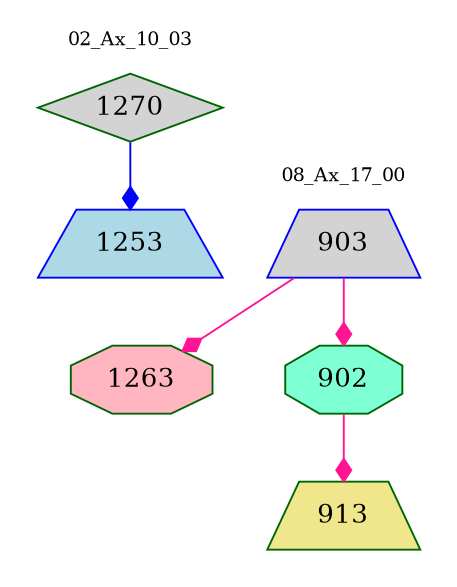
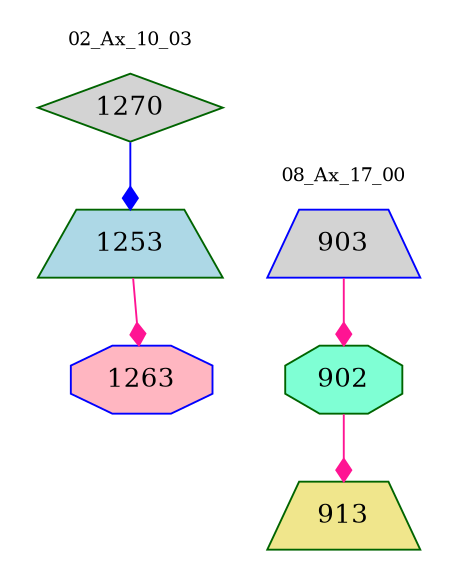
(130, 244) -> (130, 244)
(267, 296) -> (135, 301)
(142, 380) -> (142, 380)
